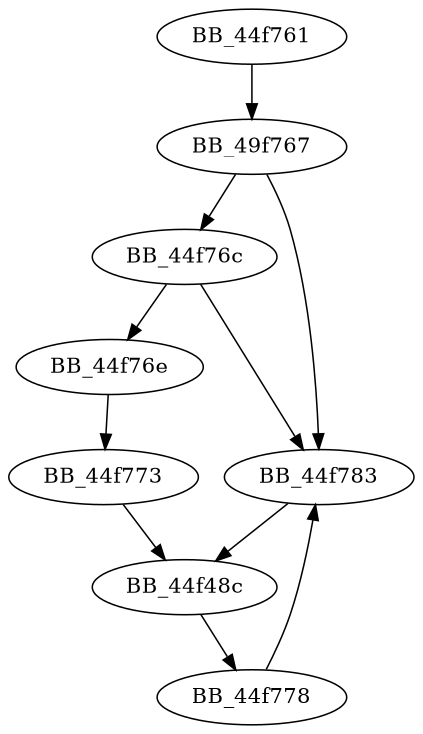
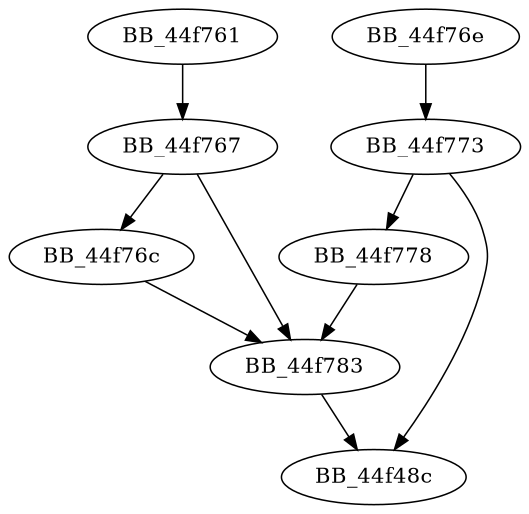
(252, 147) -> (183, 147)
(152, 306) -> none
(214, 636) -> (403, 195)
